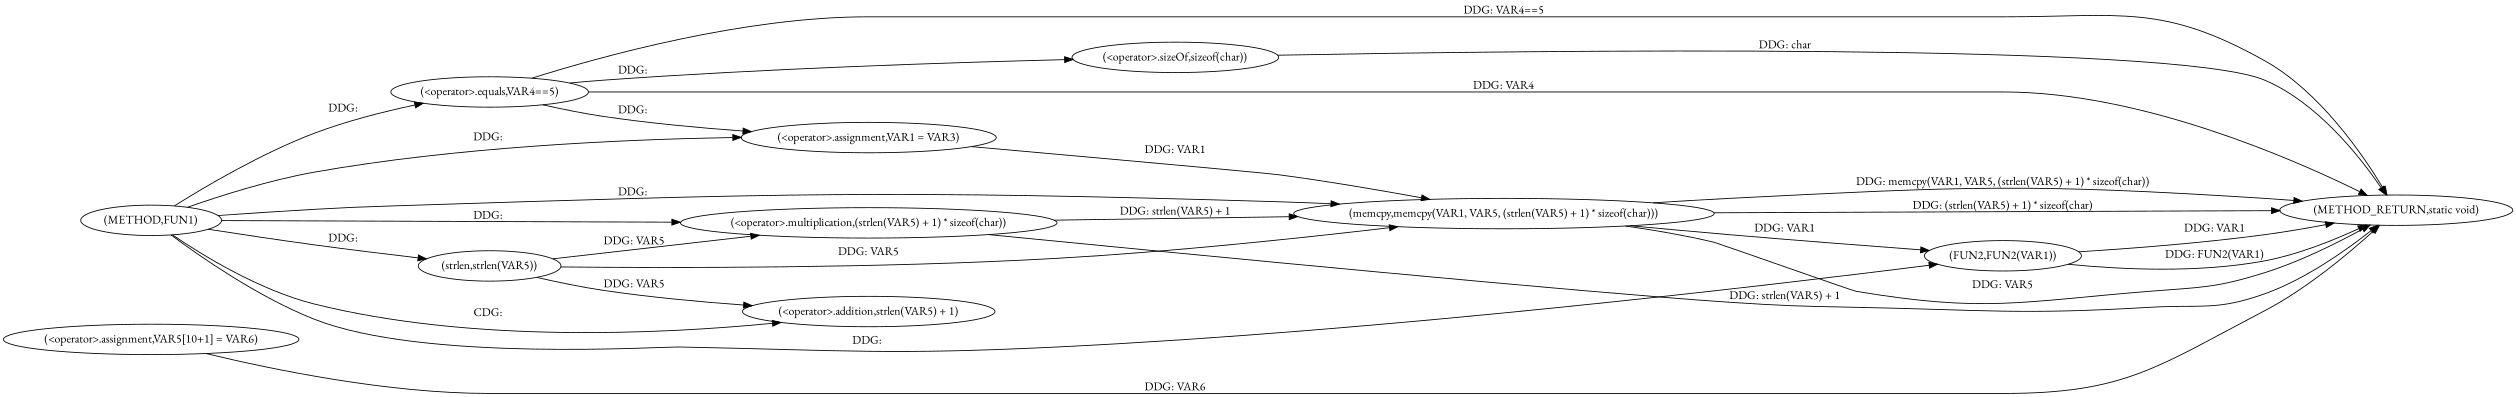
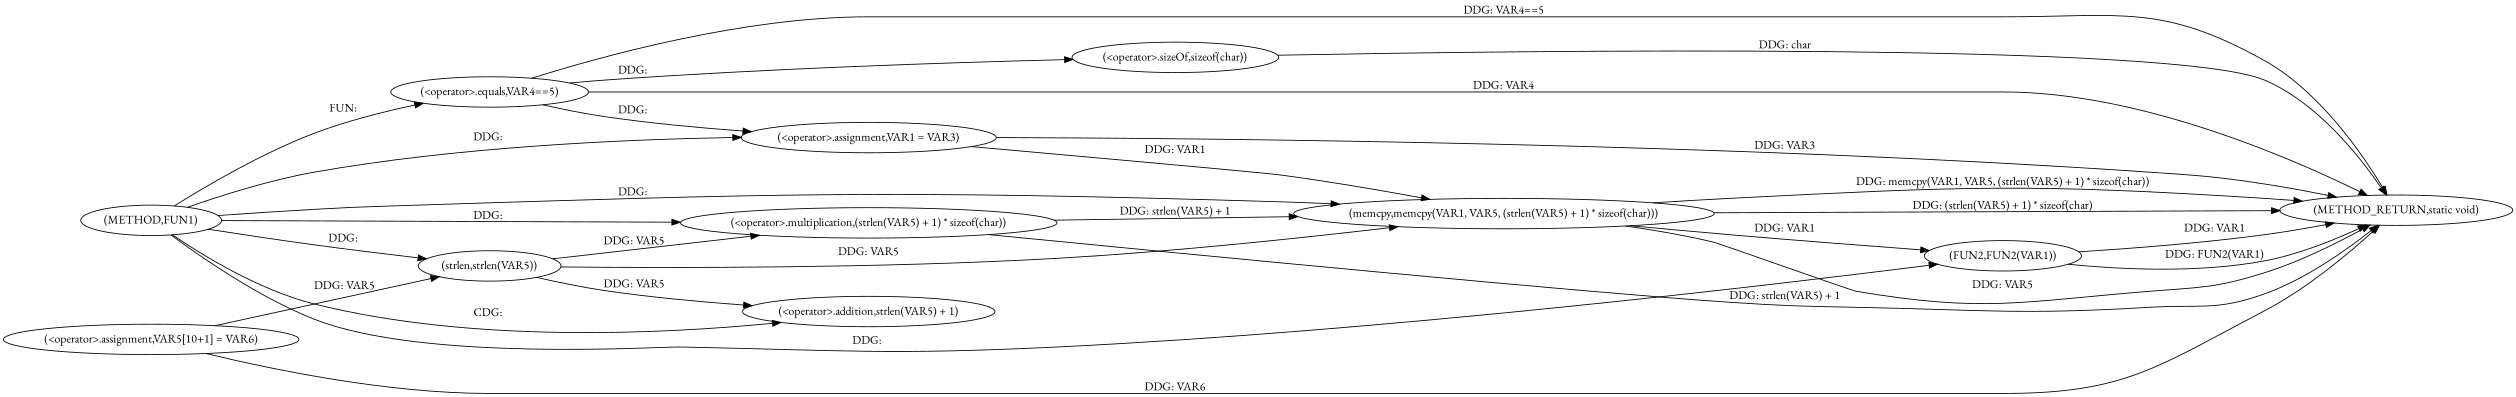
(345, 108) -> (345, 108)
none -> (1663, 149)
none -> (328, 301)
